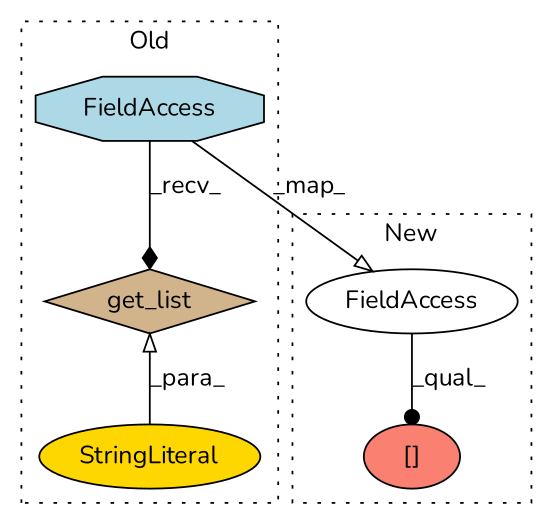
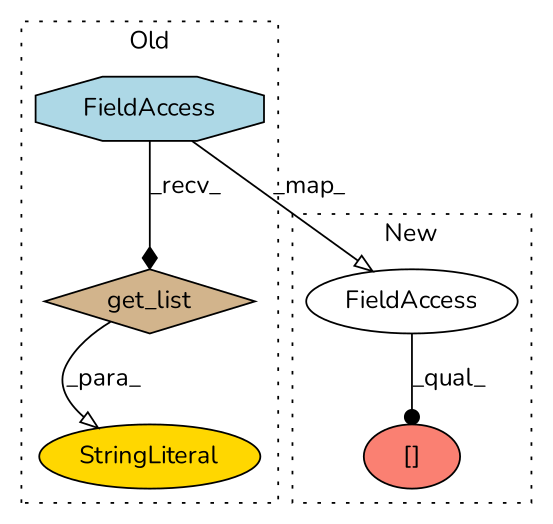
(150, 388) -> (67, 364)
